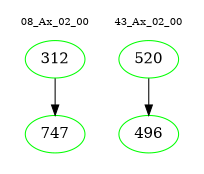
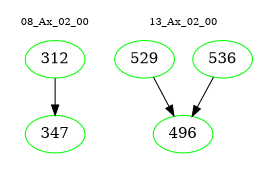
(149, 22) -> (184, 22)
(149, 59) -> (145, 59)
none -> (223, 59)
(55, 134) -> (55, 134)
